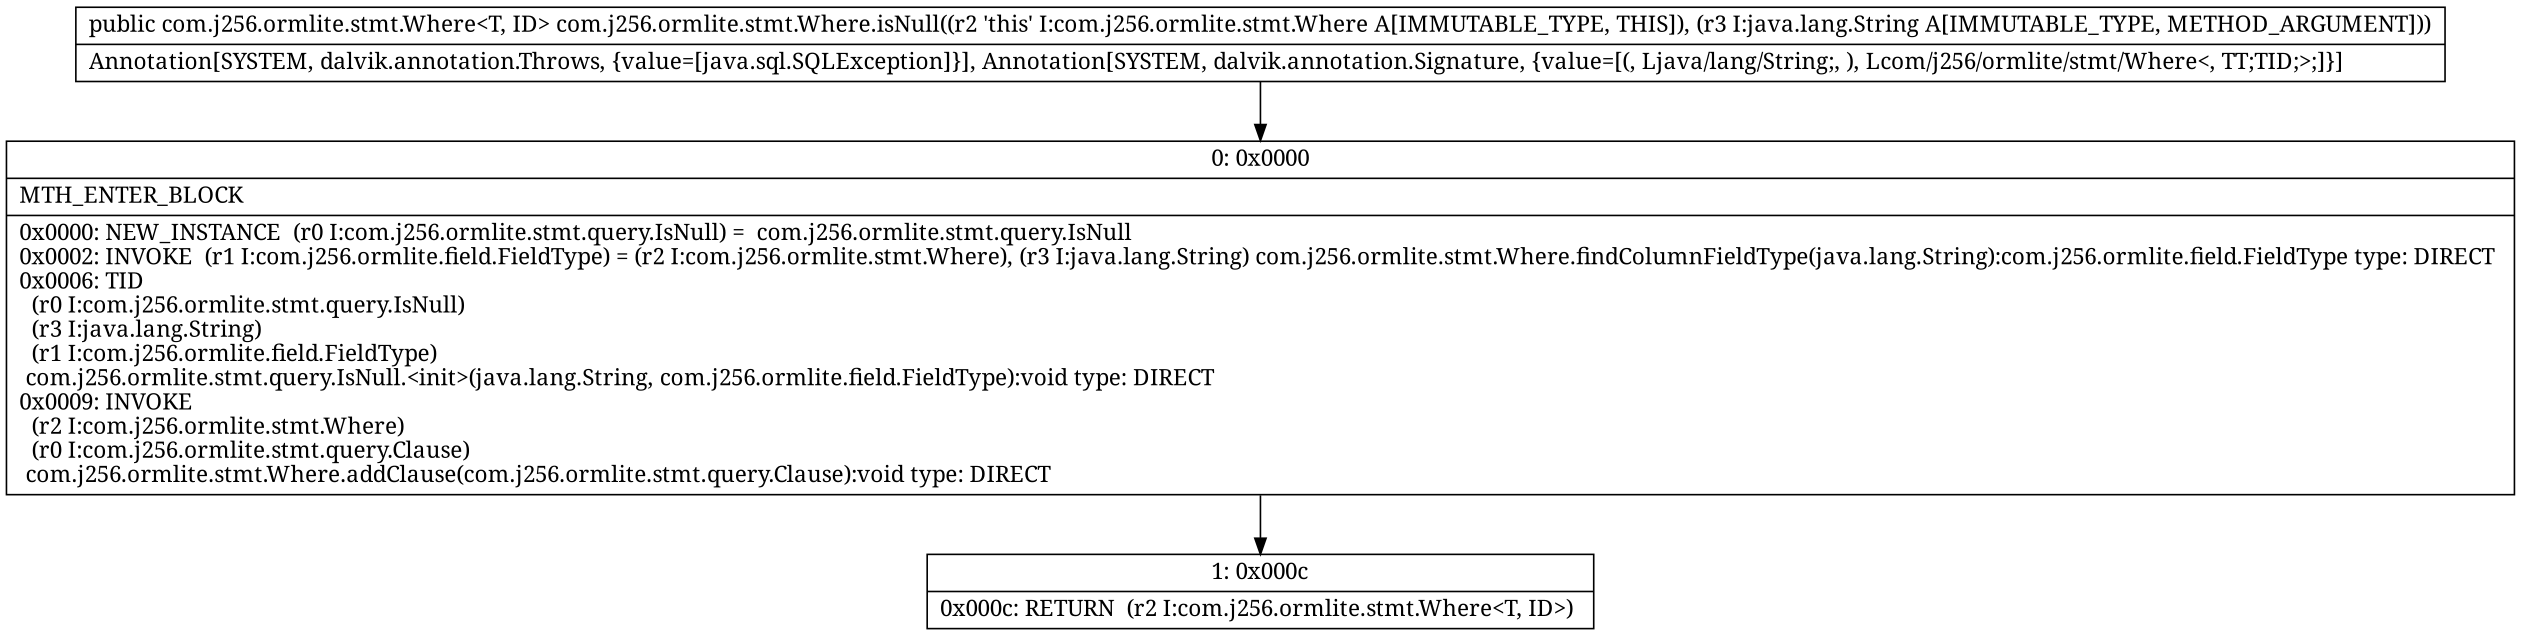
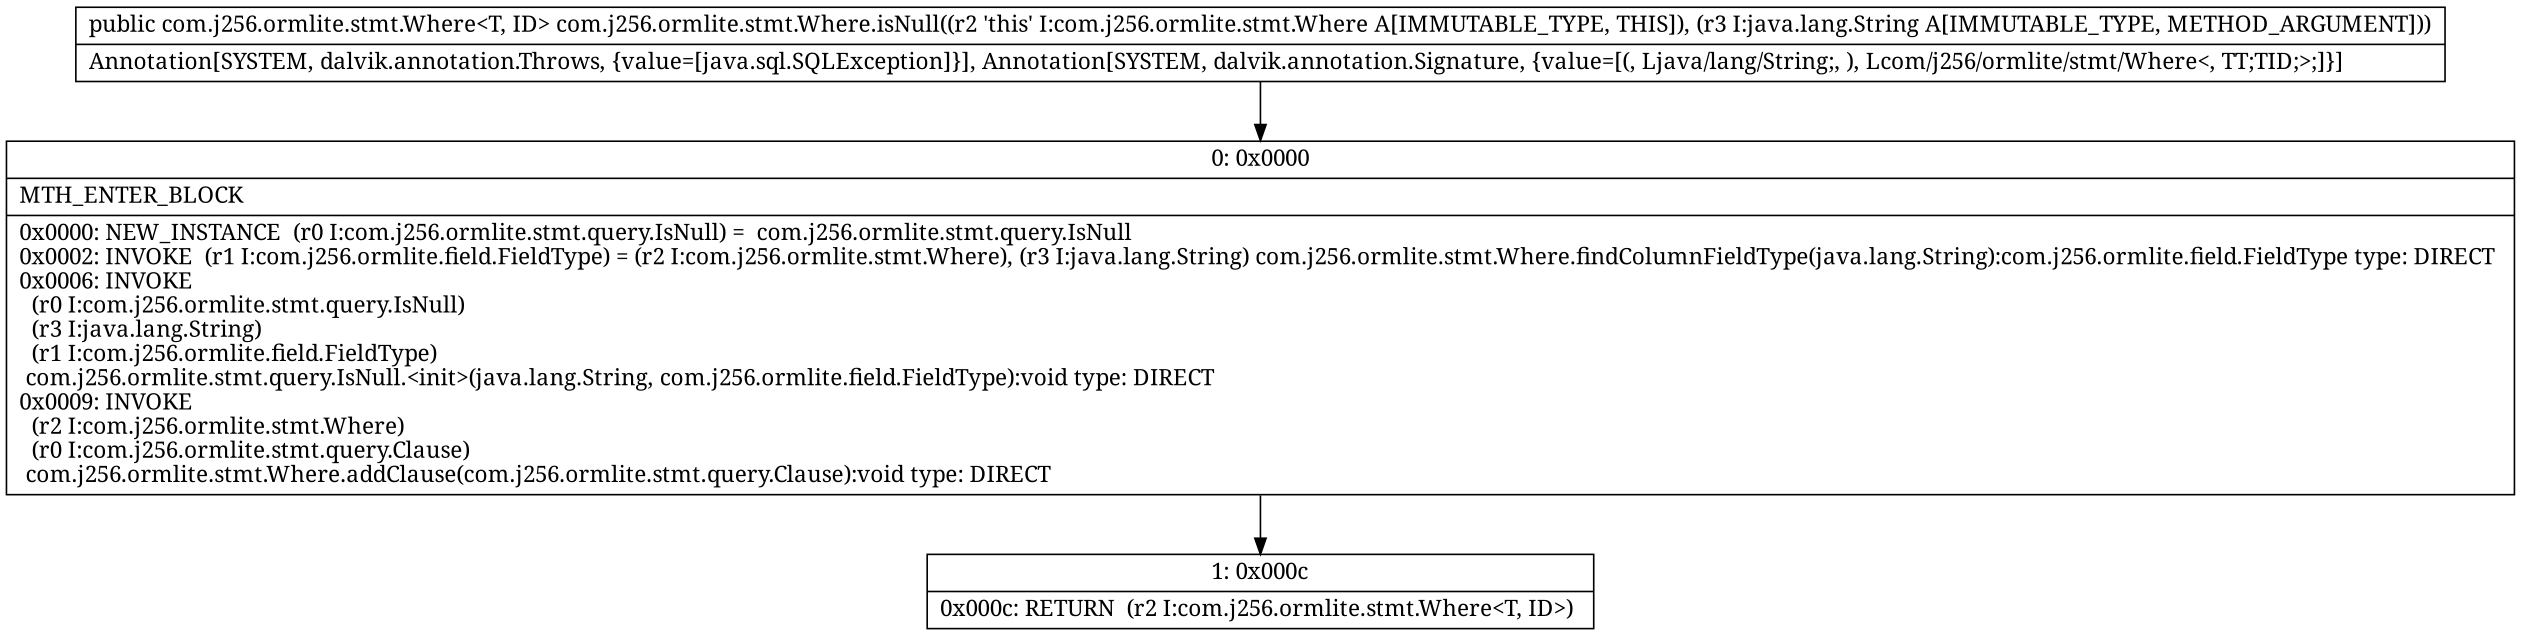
(88, 282) -> (112, 282)
